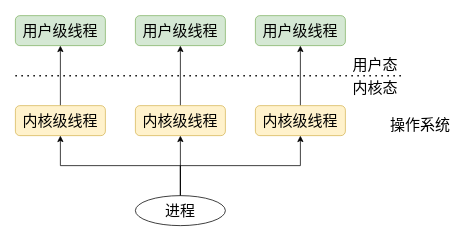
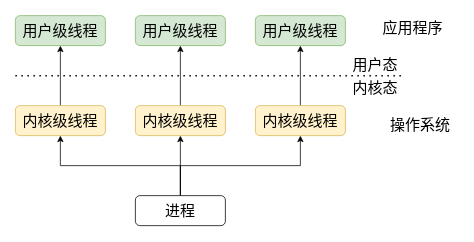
none -> (413, 27)
(180, 210) -> (180, 210)
